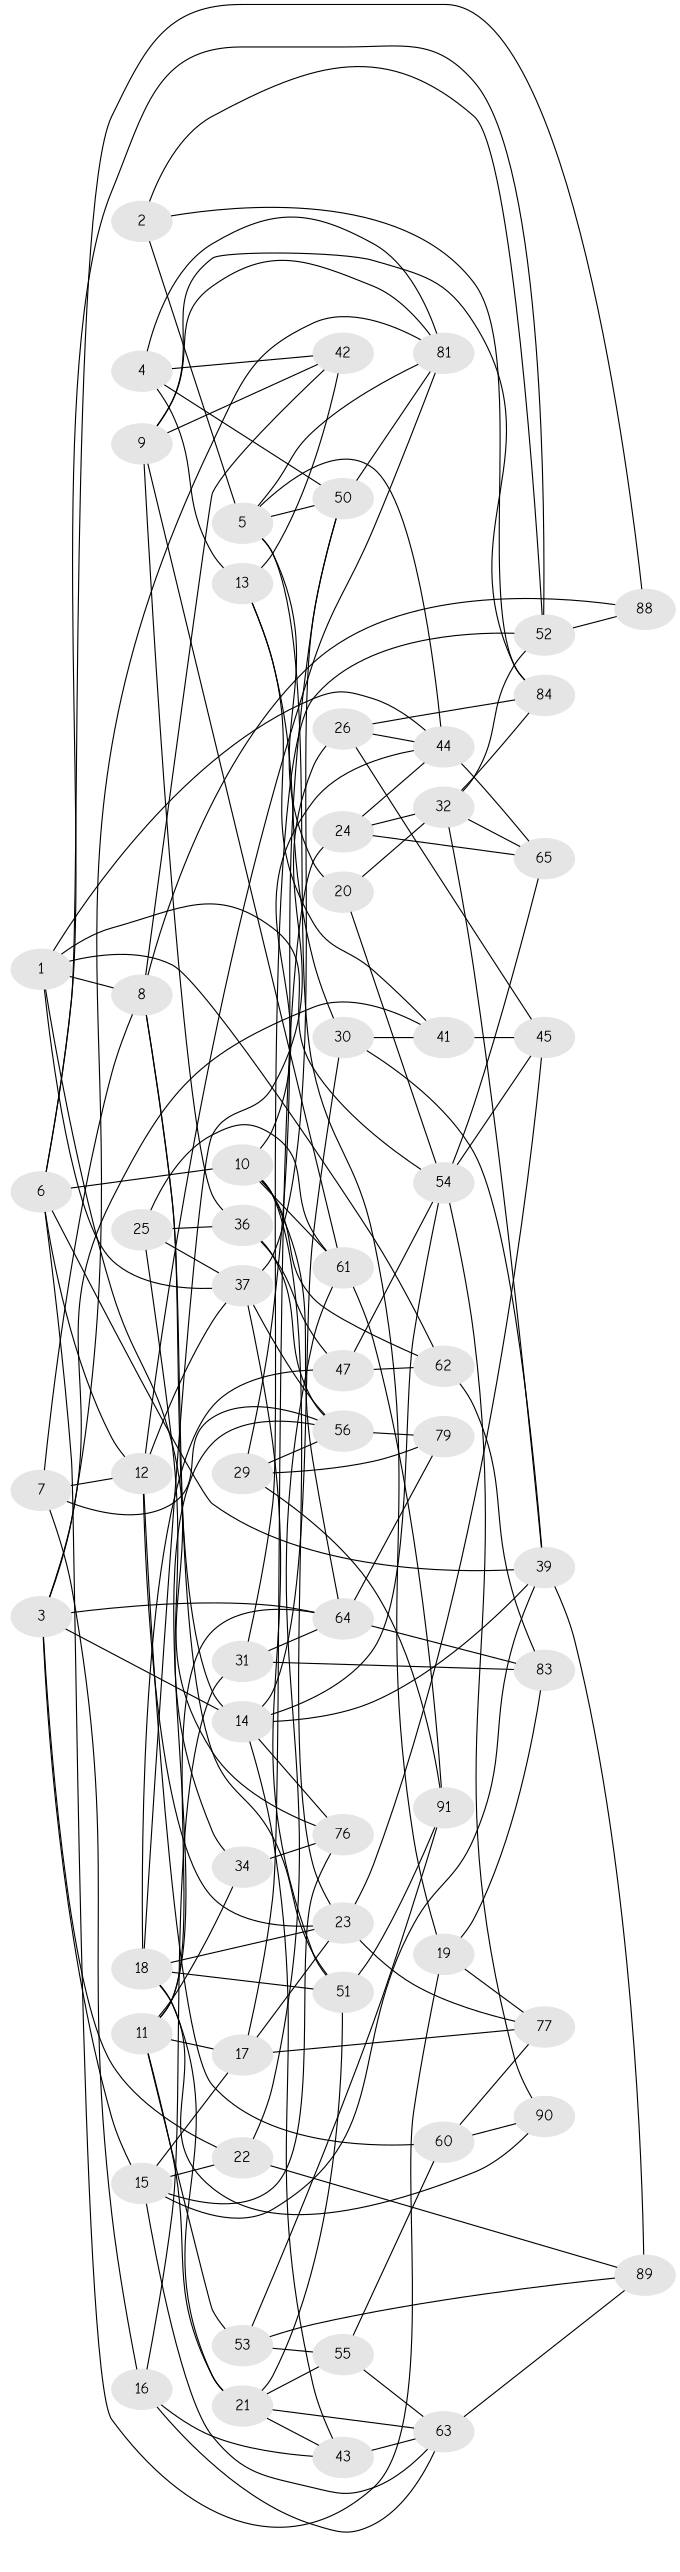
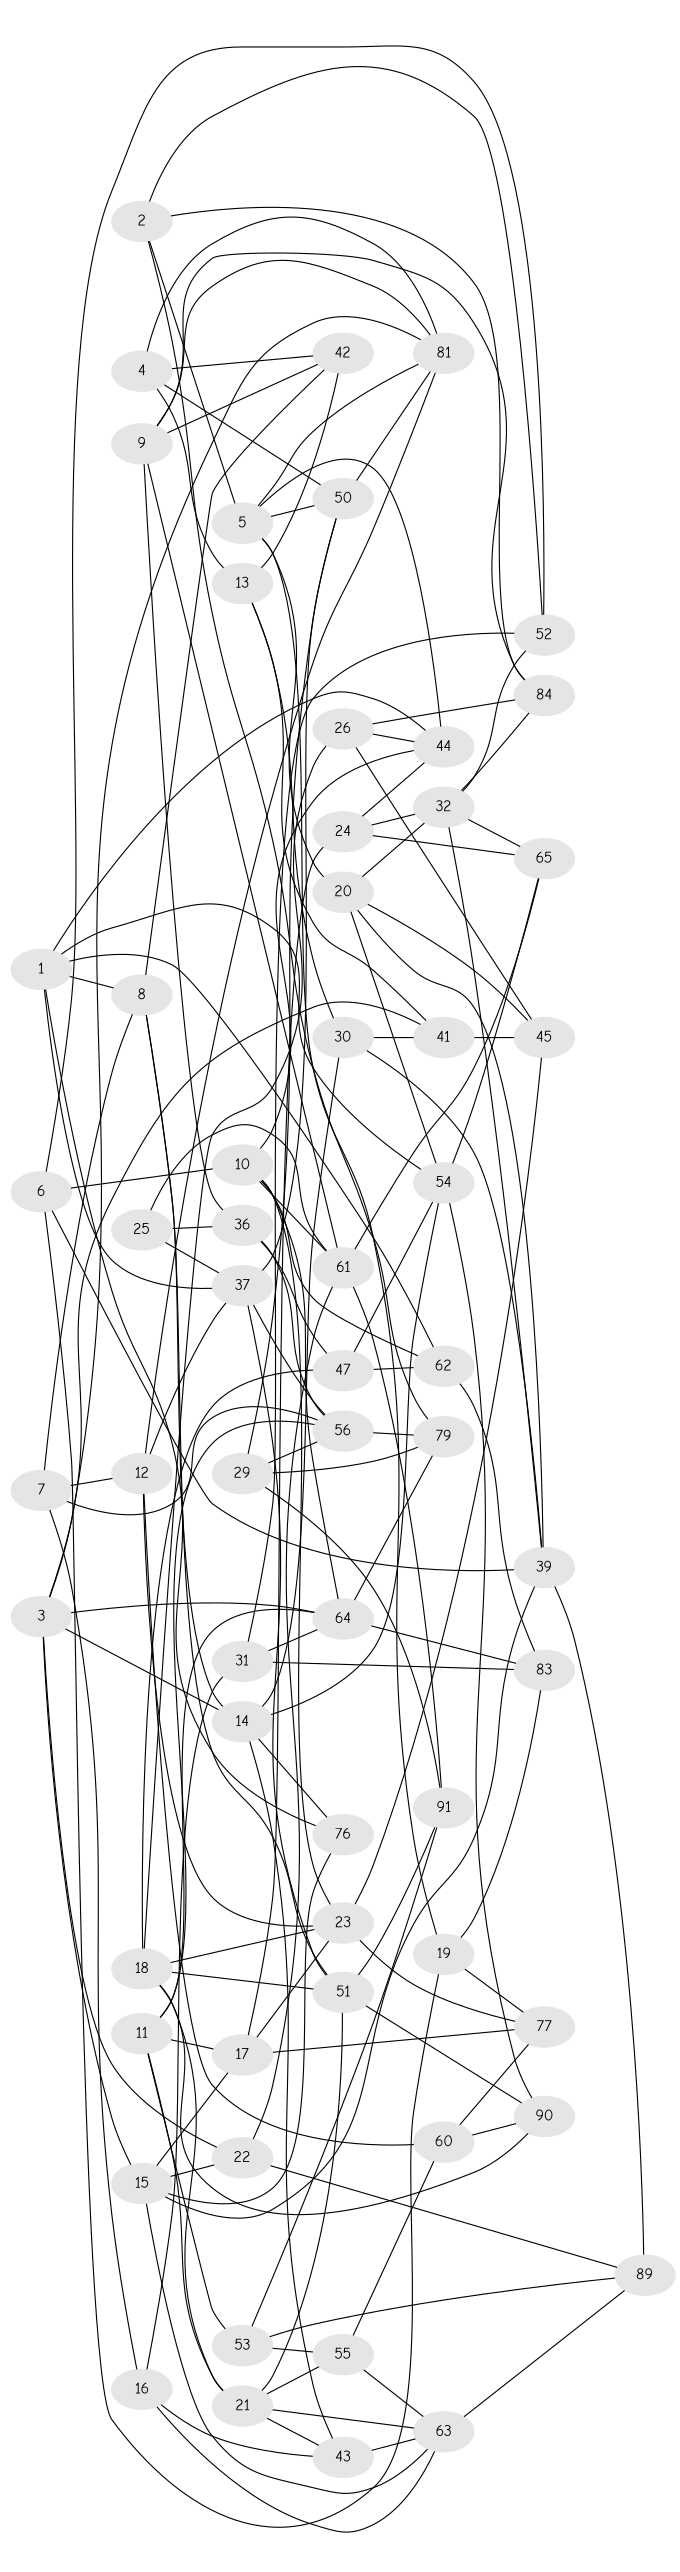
(645, 609) -> none
(496, 802) -> (470, 1075)
none -> (271, 835)
(500, 1102) -> (453, 955)
(72, 1332) -> none
(408, 1684) -> (519, 1180)
(243, 1867) -> none
none -> (444, 2054)
